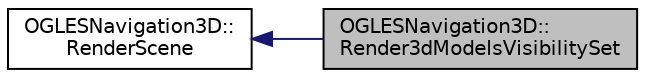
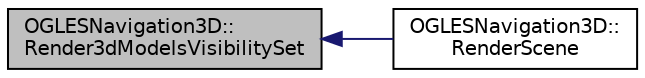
(298, 39) -> (368, 39)
